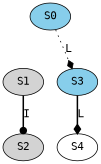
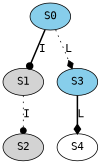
none -> (38, 47)
(23, 112) -> (23, 112)
